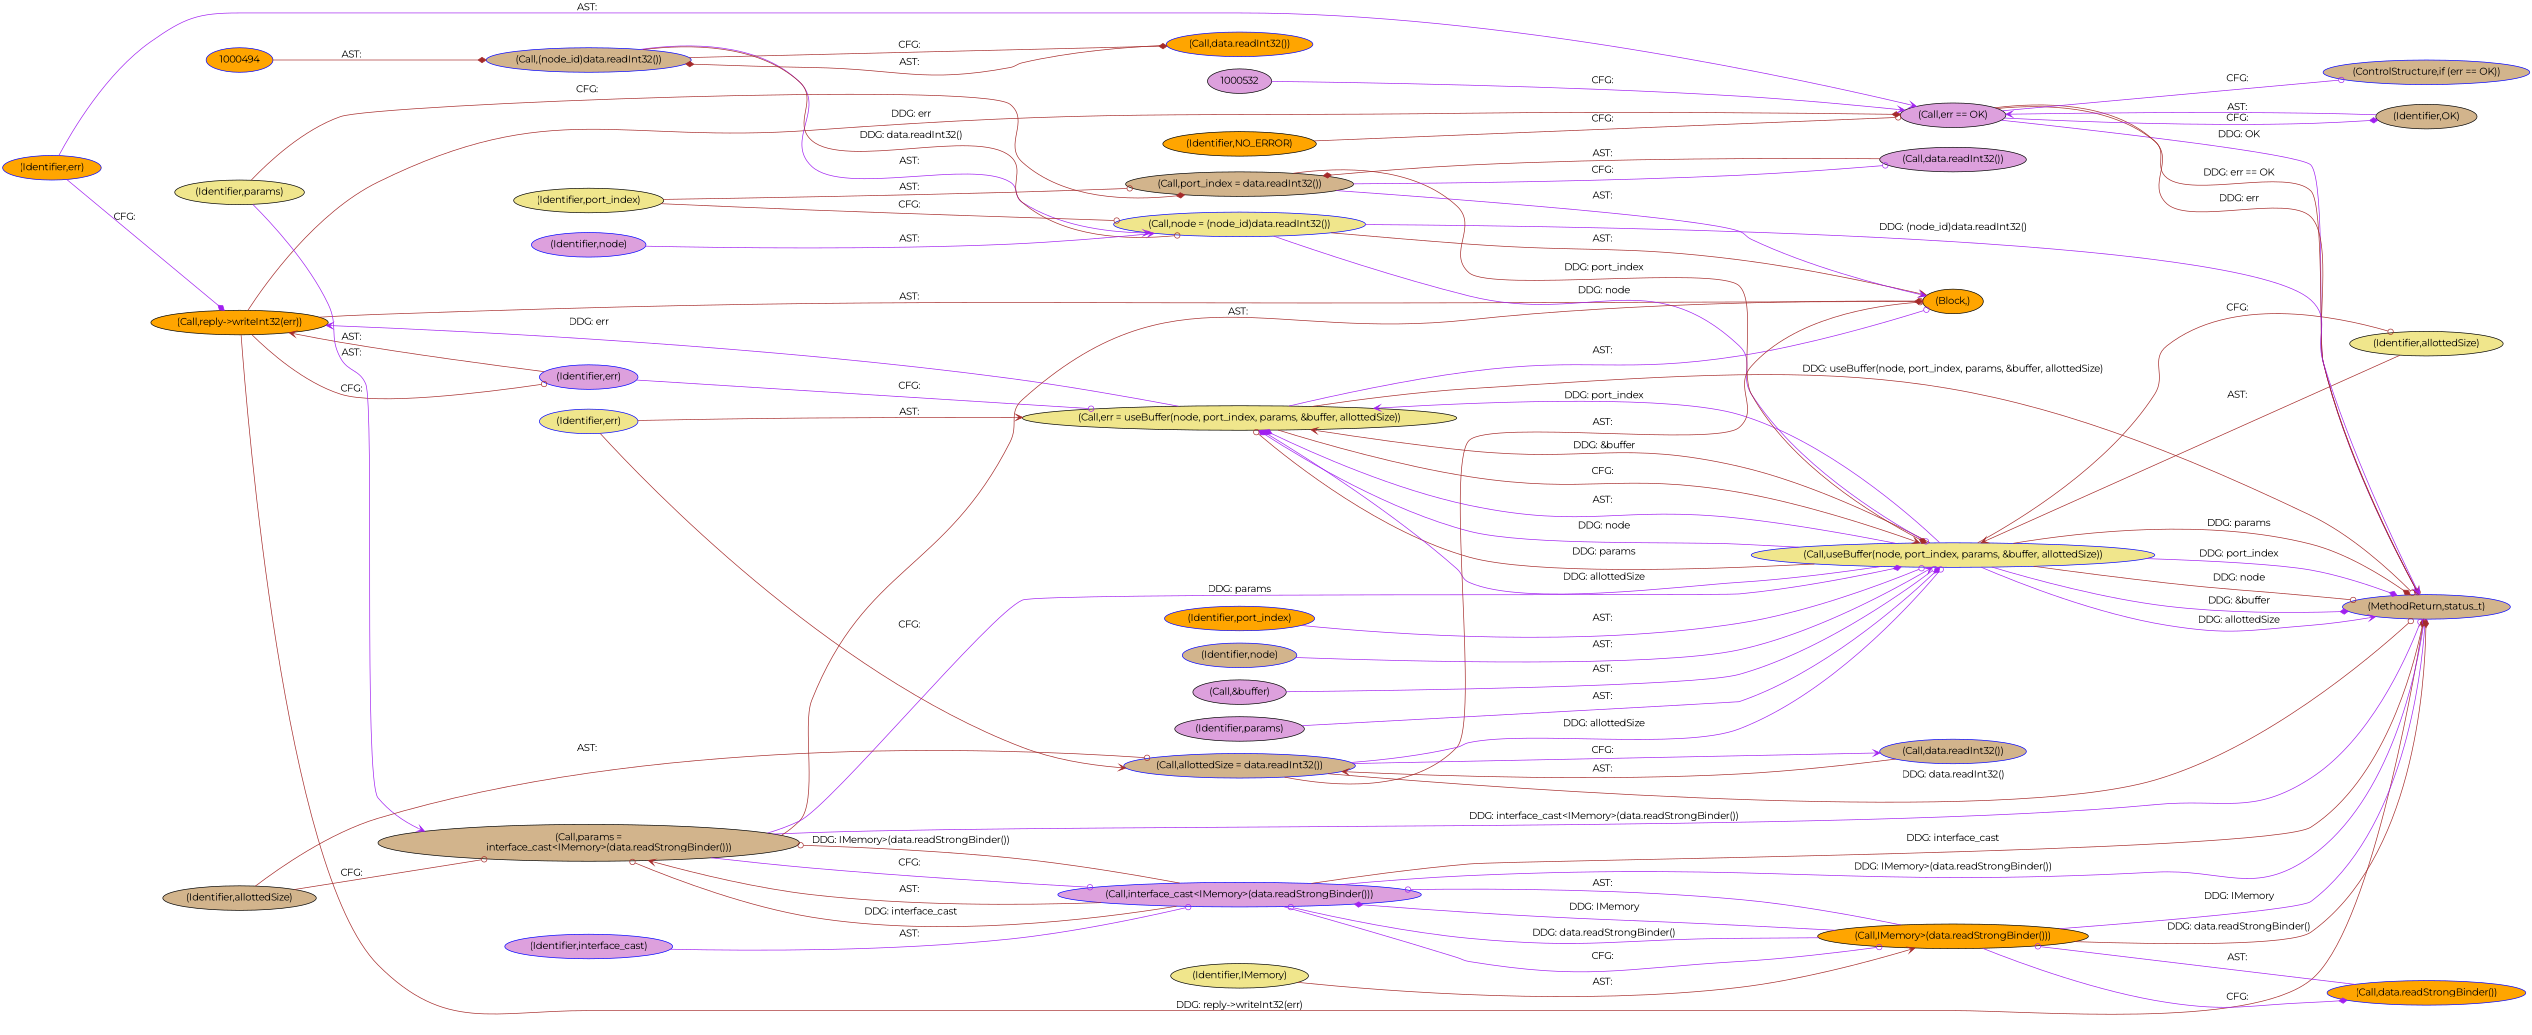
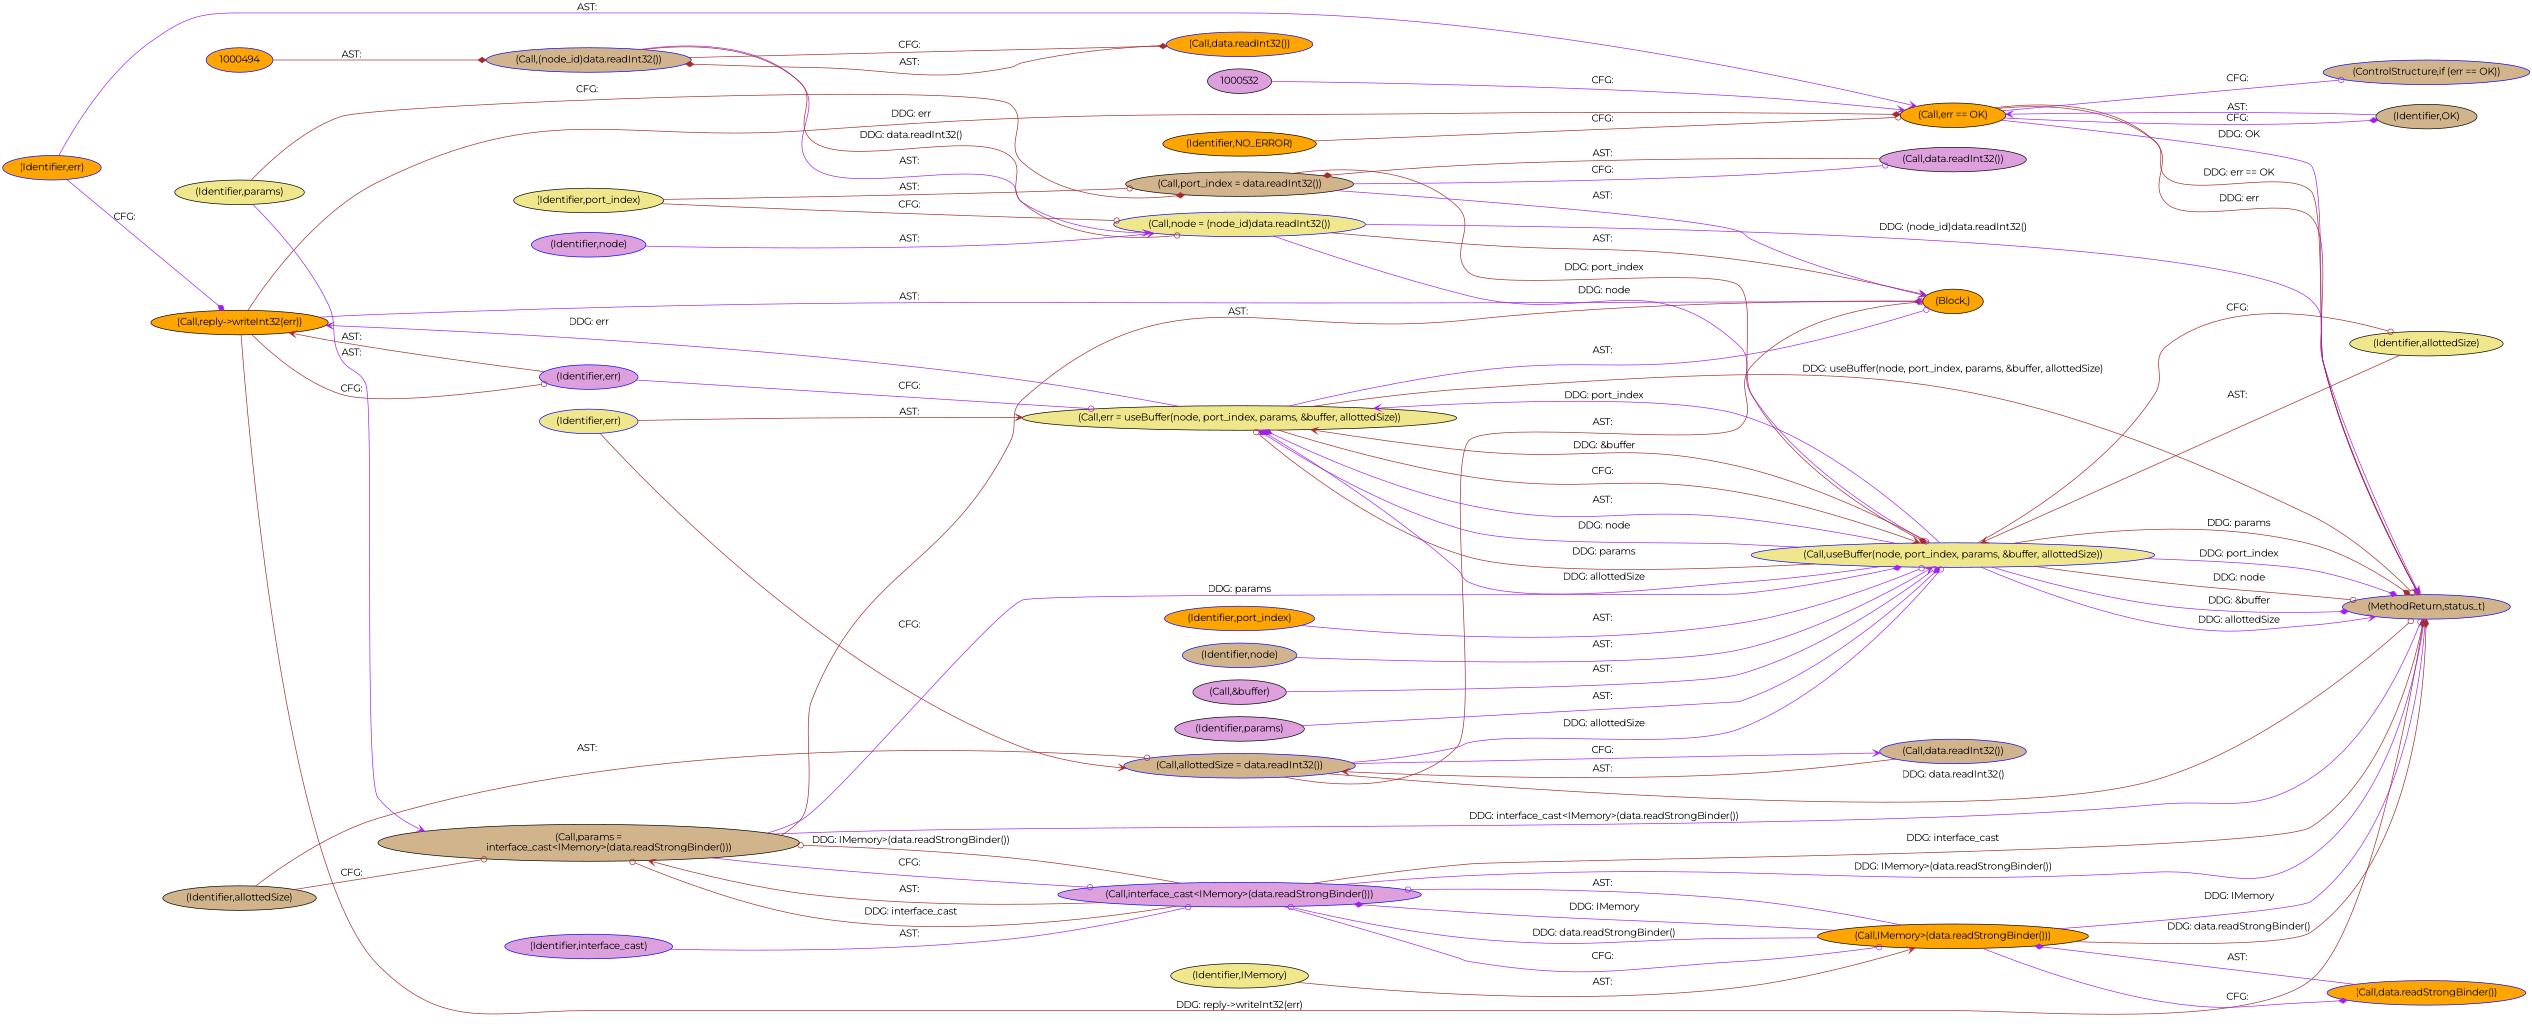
(1953, 115) -> (1953, 115)
(1117, 303) -> (1117, 303)
(2198, 966) -> (2198, 966)
